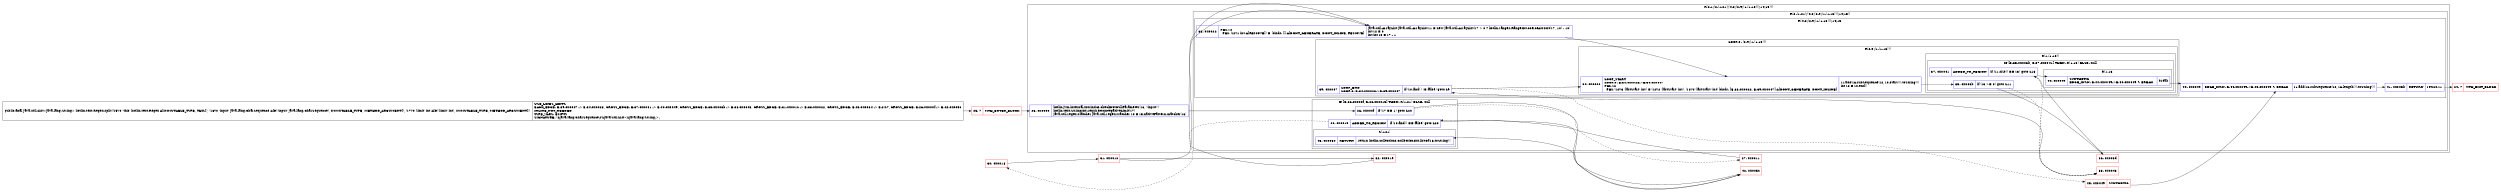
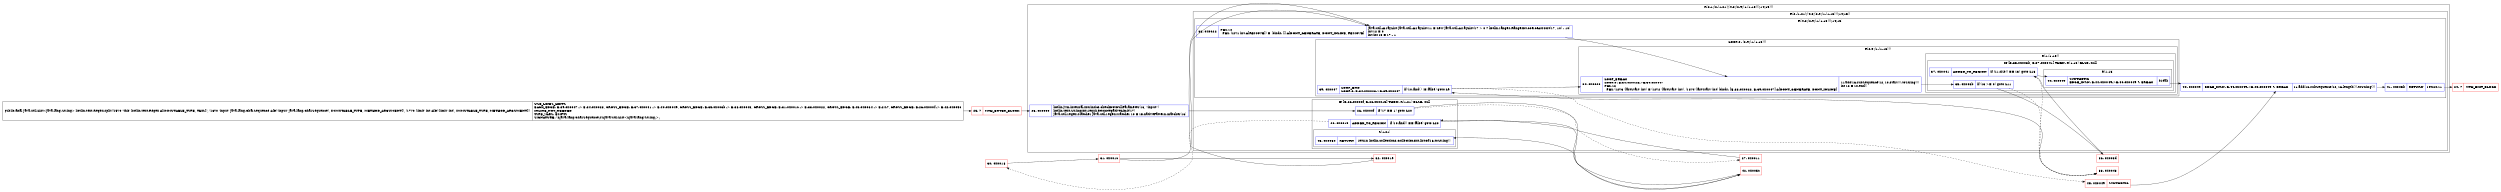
(1615, 79) -> (1616, 79)
